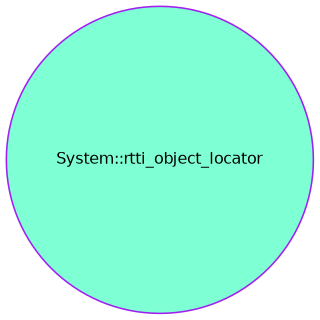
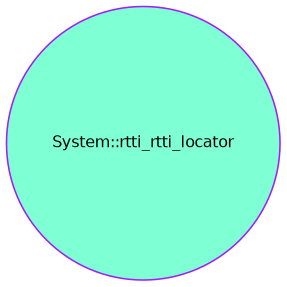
(160, 160) -> (143, 143)
